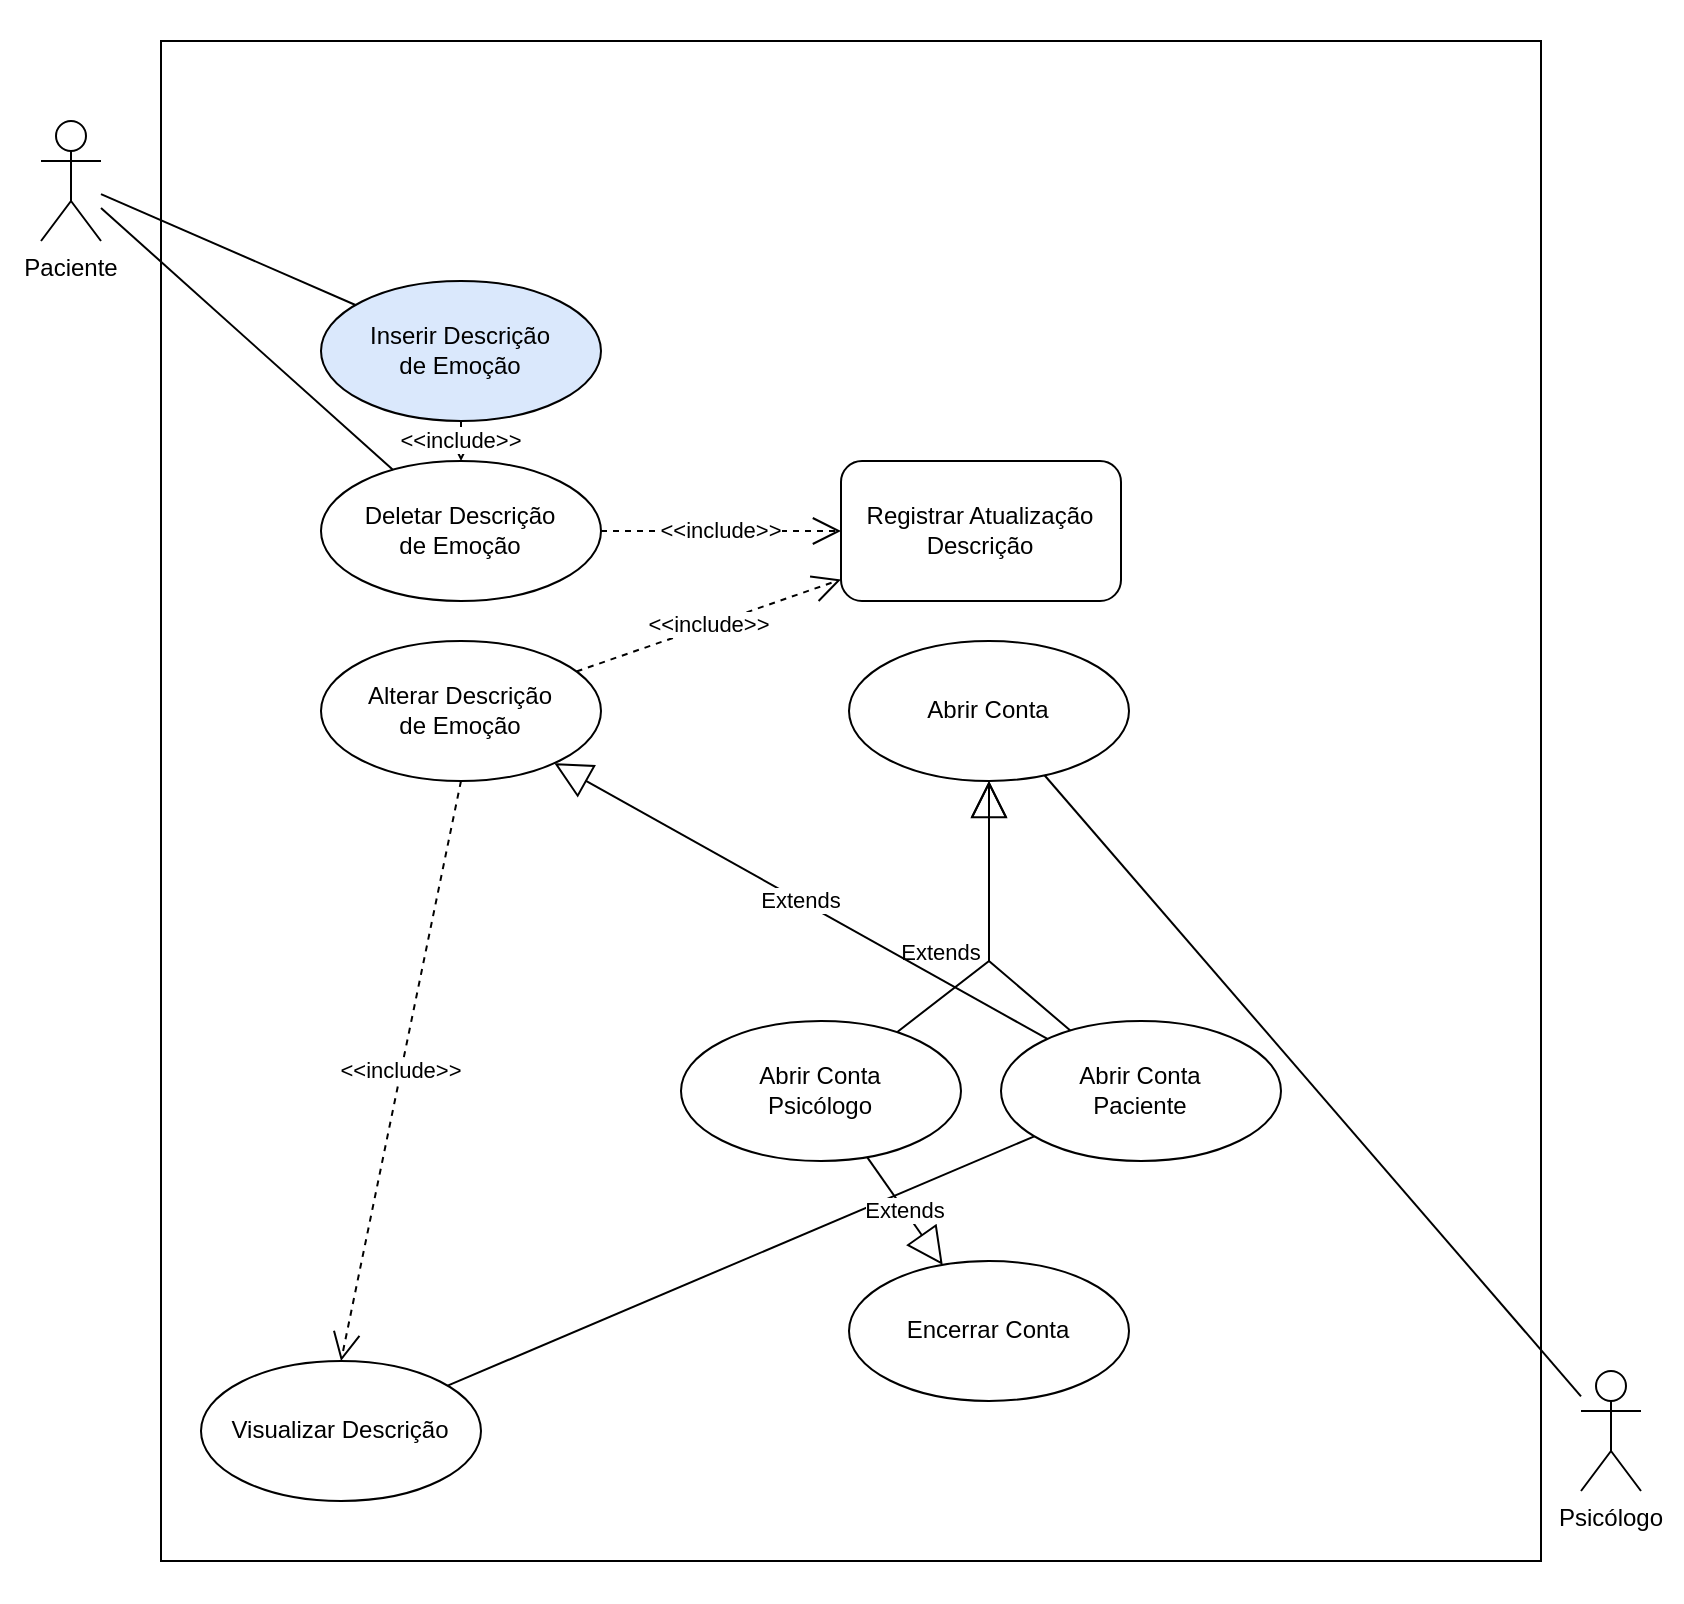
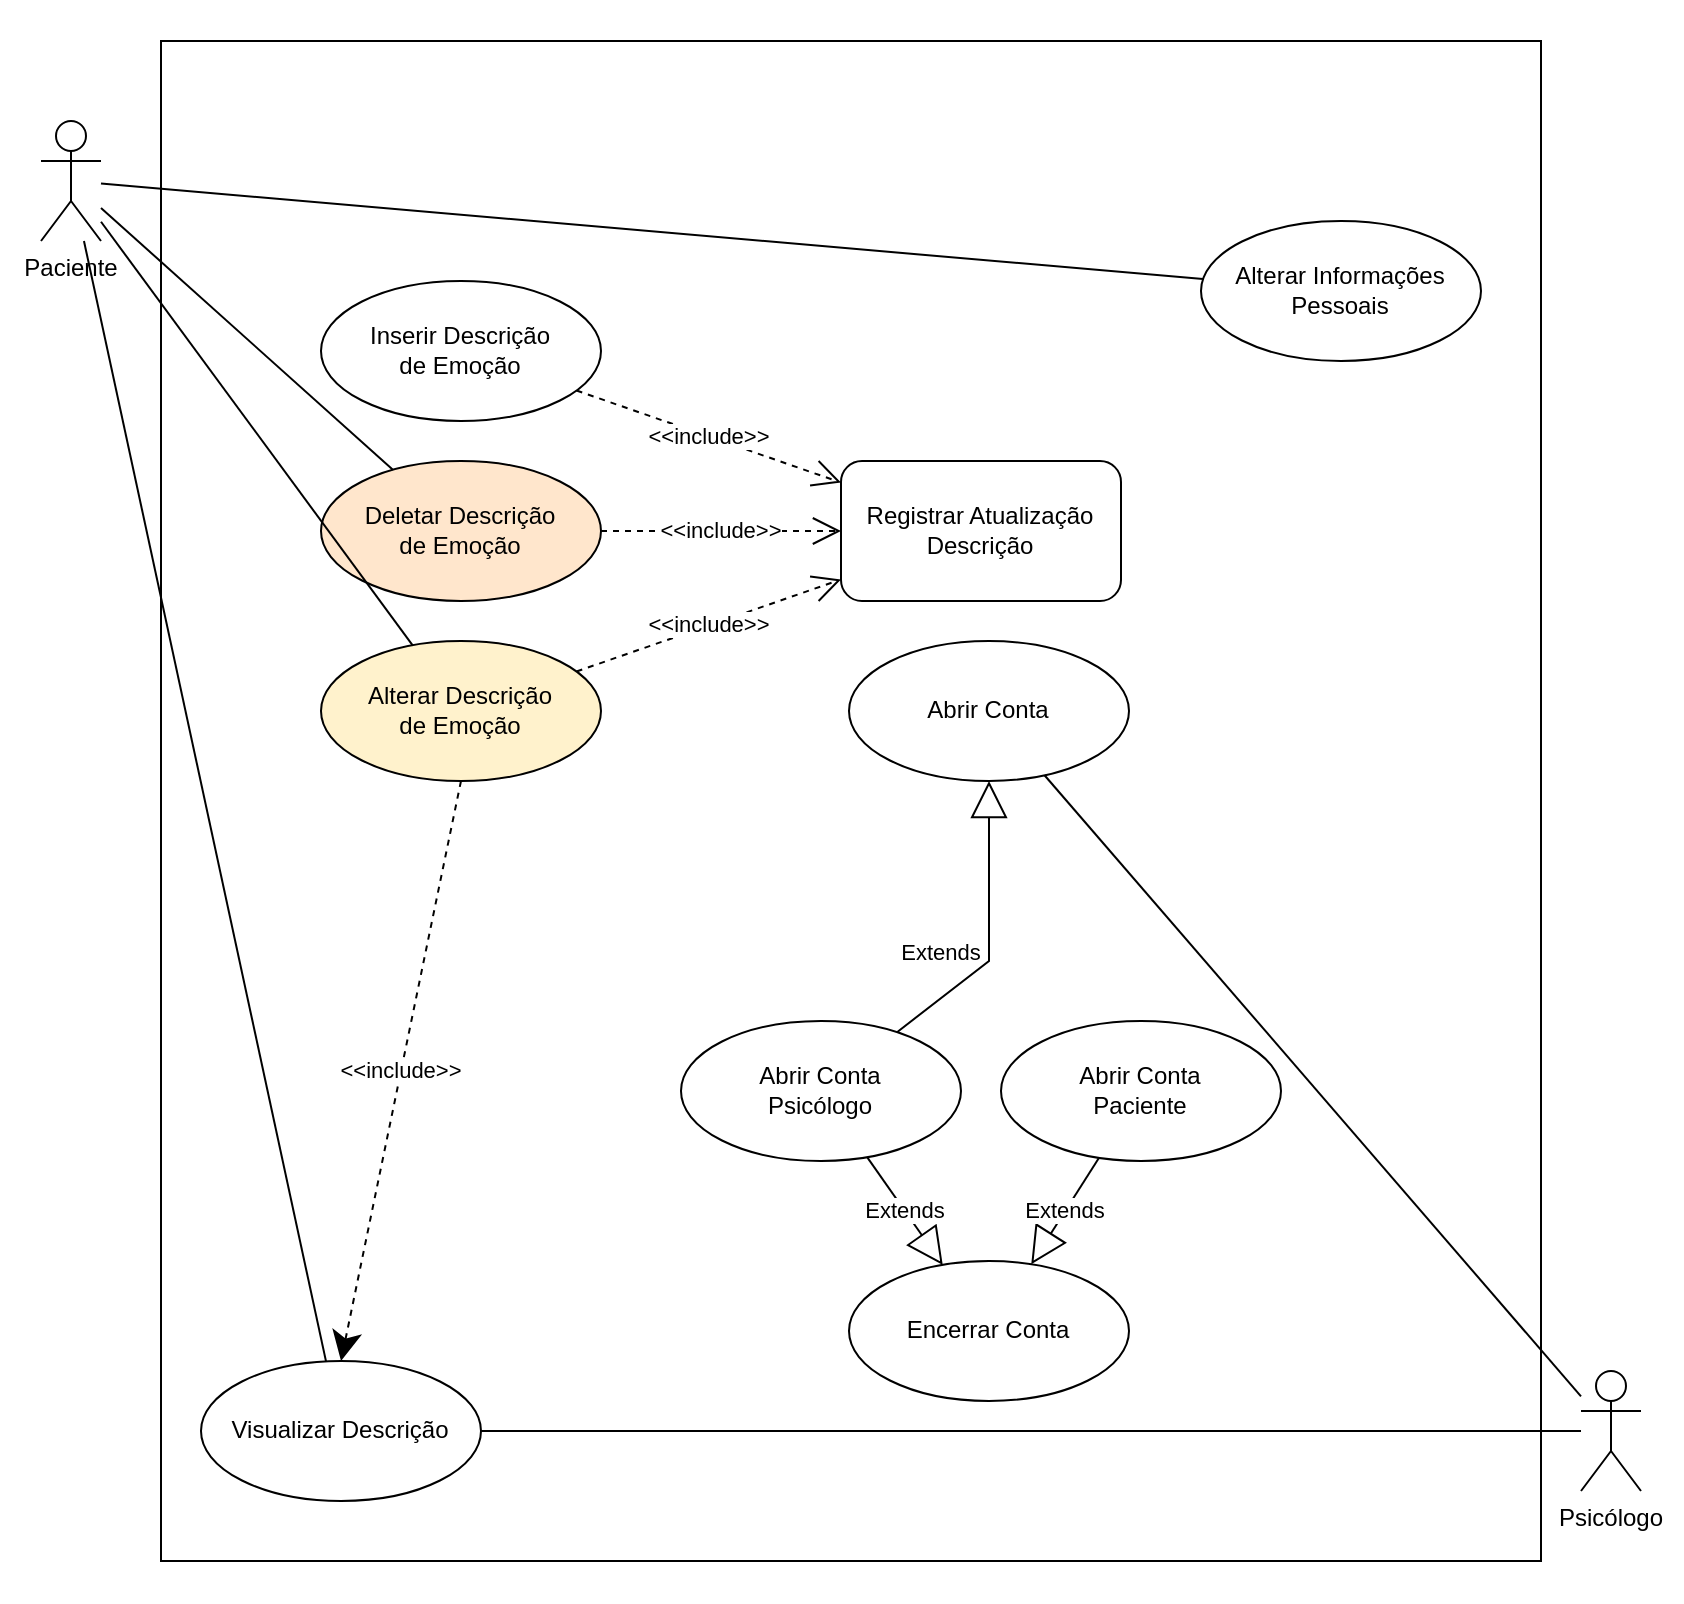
none -> (652, 231)
(228, 249) -> none
none -> (1341, 291)
(461, 351) -> (461, 351)
none -> (257, 433)
(461, 438) -> (628, 408)
(461, 531) -> (461, 531)
(461, 711) -> (461, 711)
(989, 801) -> (987, 962)
(917, 966) -> (1075, 1196)
(1030, 996) -> none
(657, 1297) -> (205, 801)
(344, 1346) -> (346, 1338)
none -> (1031, 1431)
